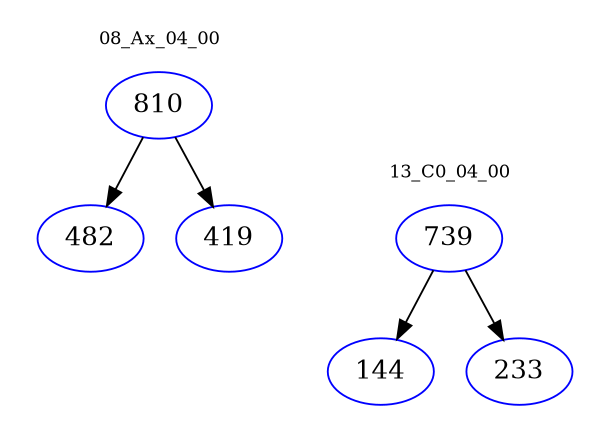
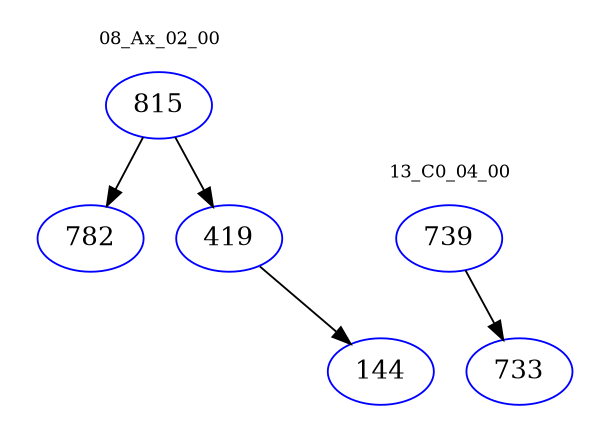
(160, 40) -> (160, 40)
(159, 105) -> (159, 105)
(91, 238) -> (91, 238)
(420, 296) -> (298, 299)
(519, 372) -> (519, 372)
